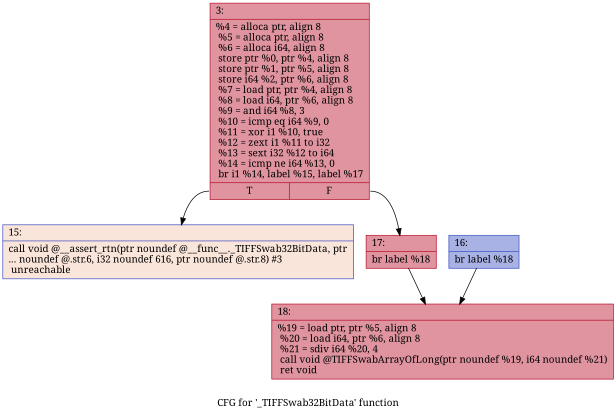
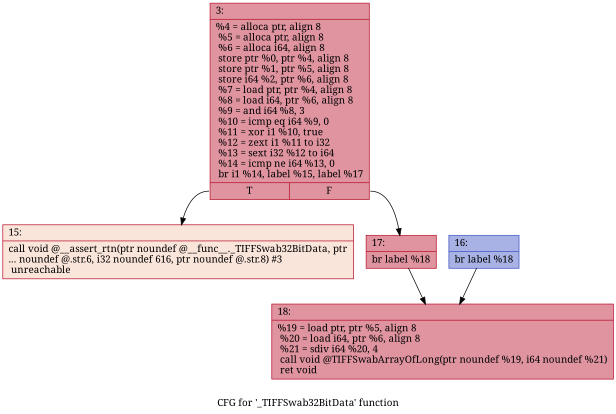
(178, 252) -> (178, 252)
